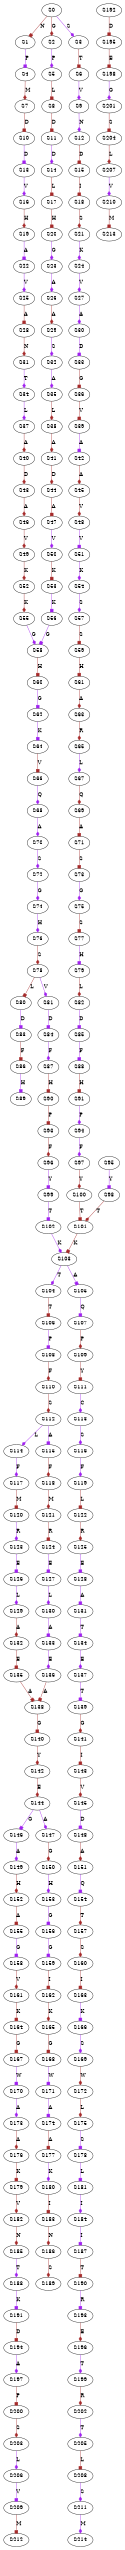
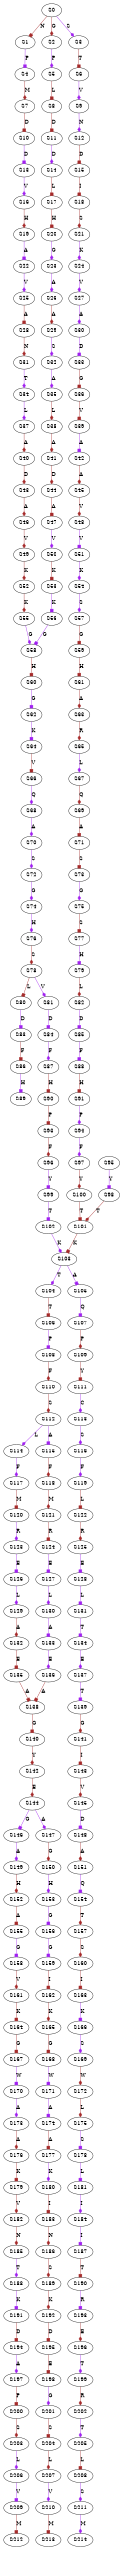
(81, 635) -> (82, 635)
(82, 1595) -> (82, 1595)
none -> (48, 2298)
